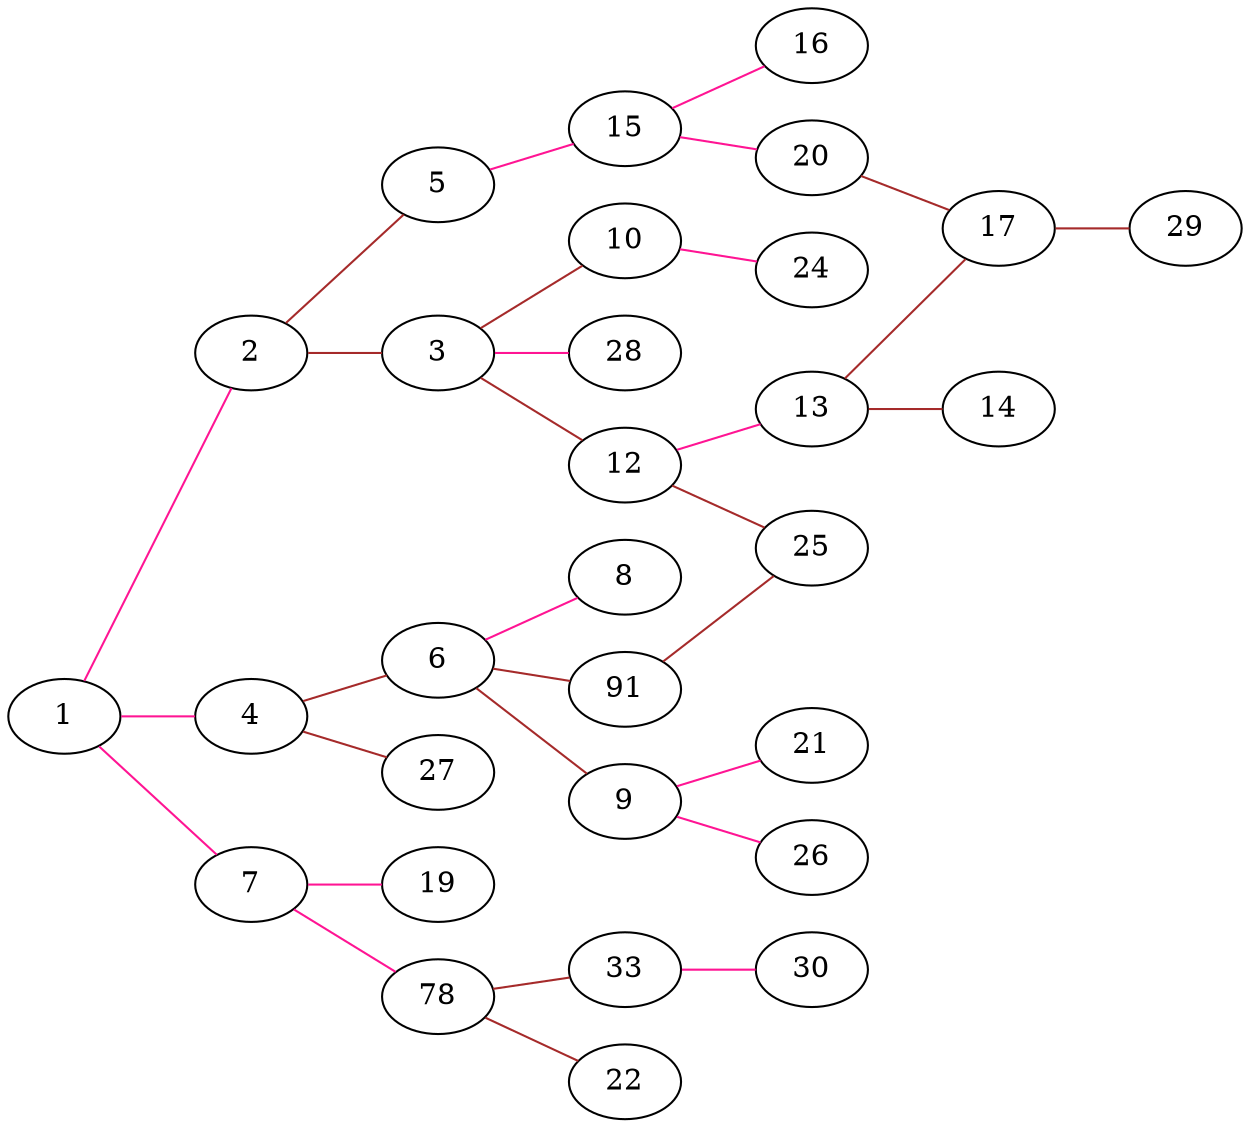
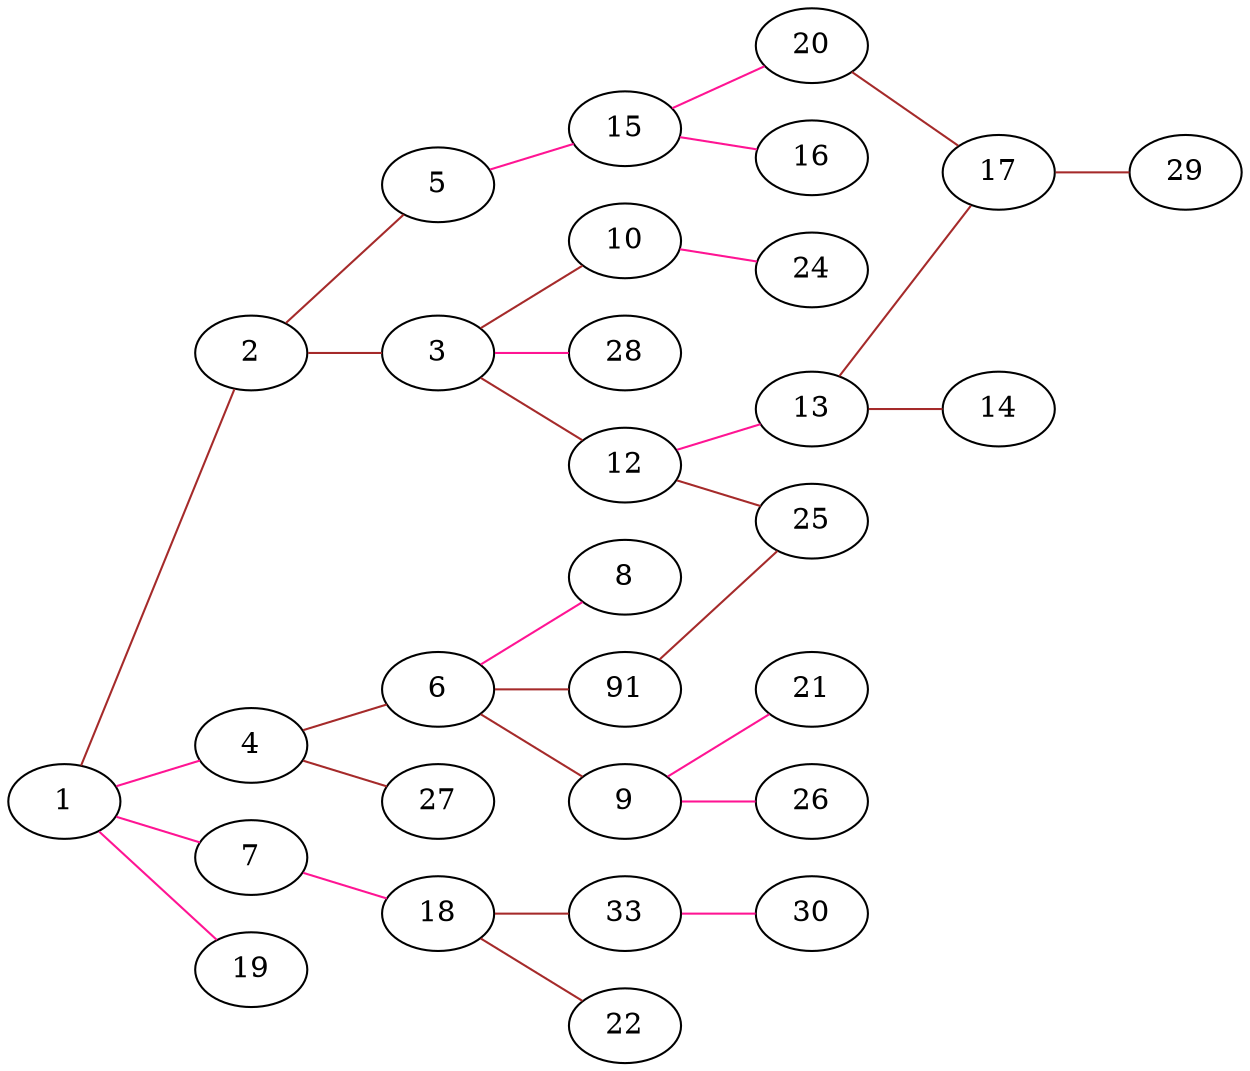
(158, 534) -> (158, 577)
(345, 885) -> (158, 886)
(438, 997) -> (438, 914)
